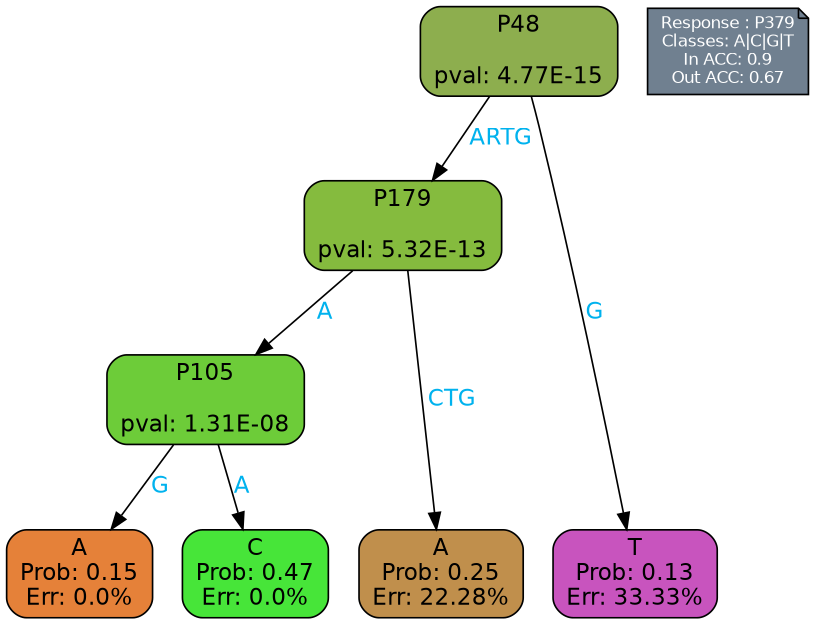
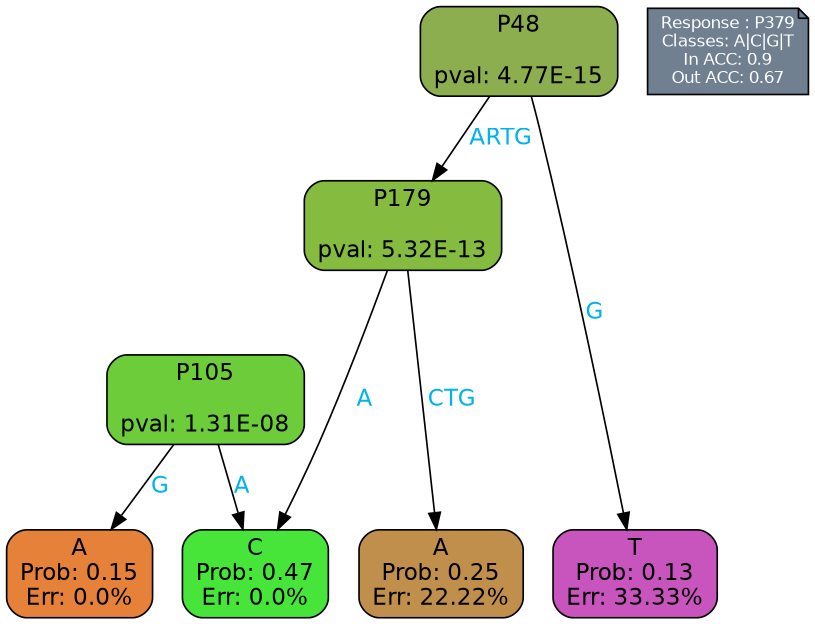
(311, 307) -> (340, 394)
(441, 574) -> (441, 574)
